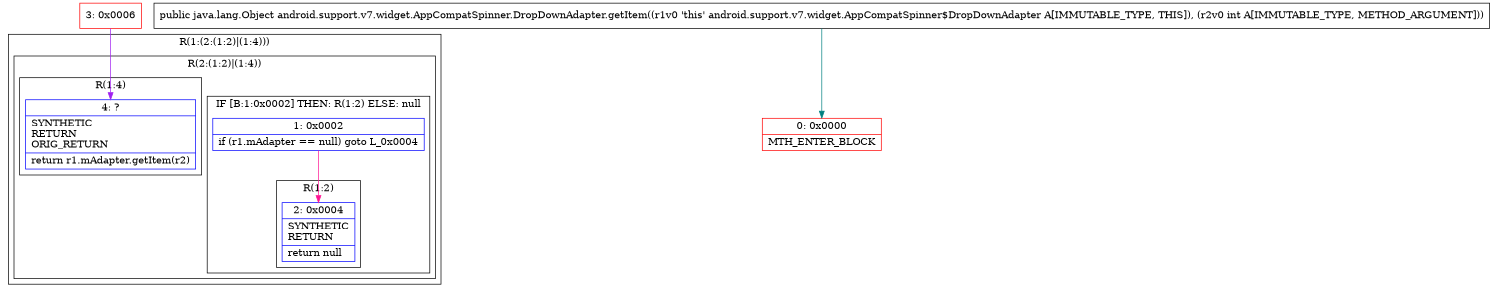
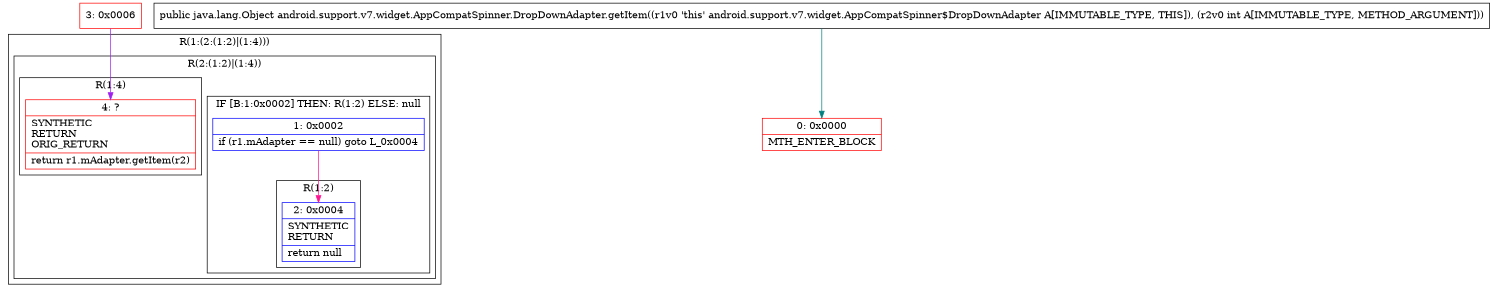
(111, 134) -> (111, 134)
